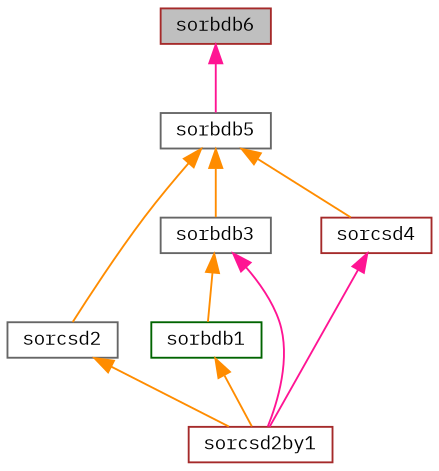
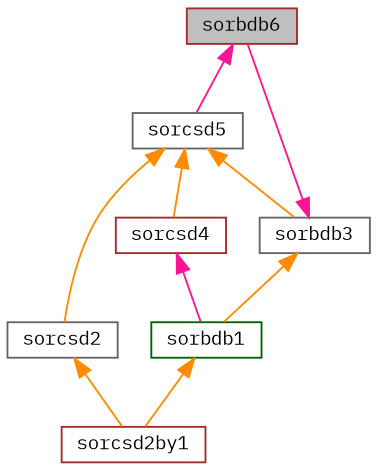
(216, 131) -> (188, 131)
(283, 343) -> (275, 122)
(314, 348) -> (192, 297)
